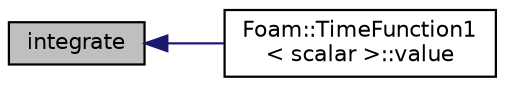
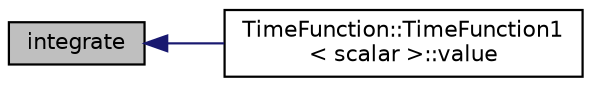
(360, 43) -> (404, 43)
